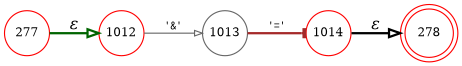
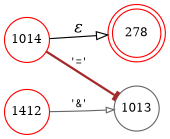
(27, 33) -> none
(122, 33) -> (27, 112)
(275, 33) -> (80, 73)
(370, 33) -> (73, 37)
